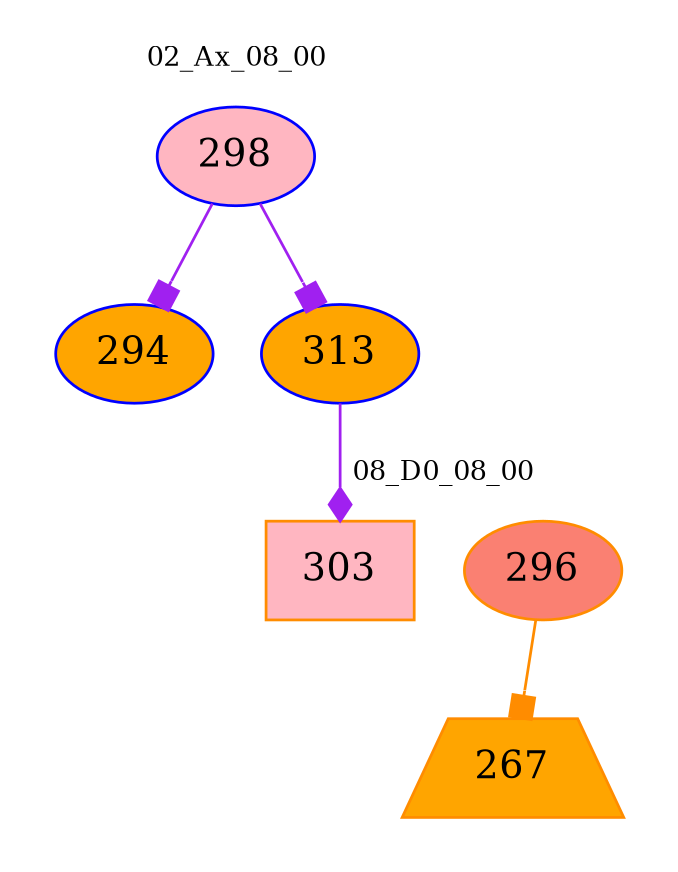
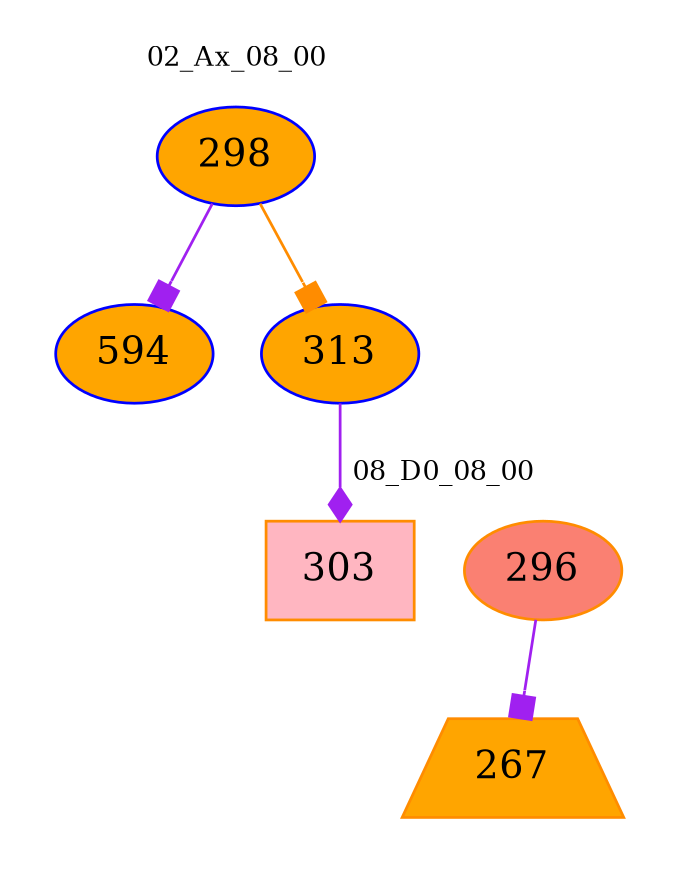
(236, 156) -> (236, 156)
(281, 243) -> (281, 243)
(134, 354) -> (134, 354)
(530, 655) -> (530, 655)
